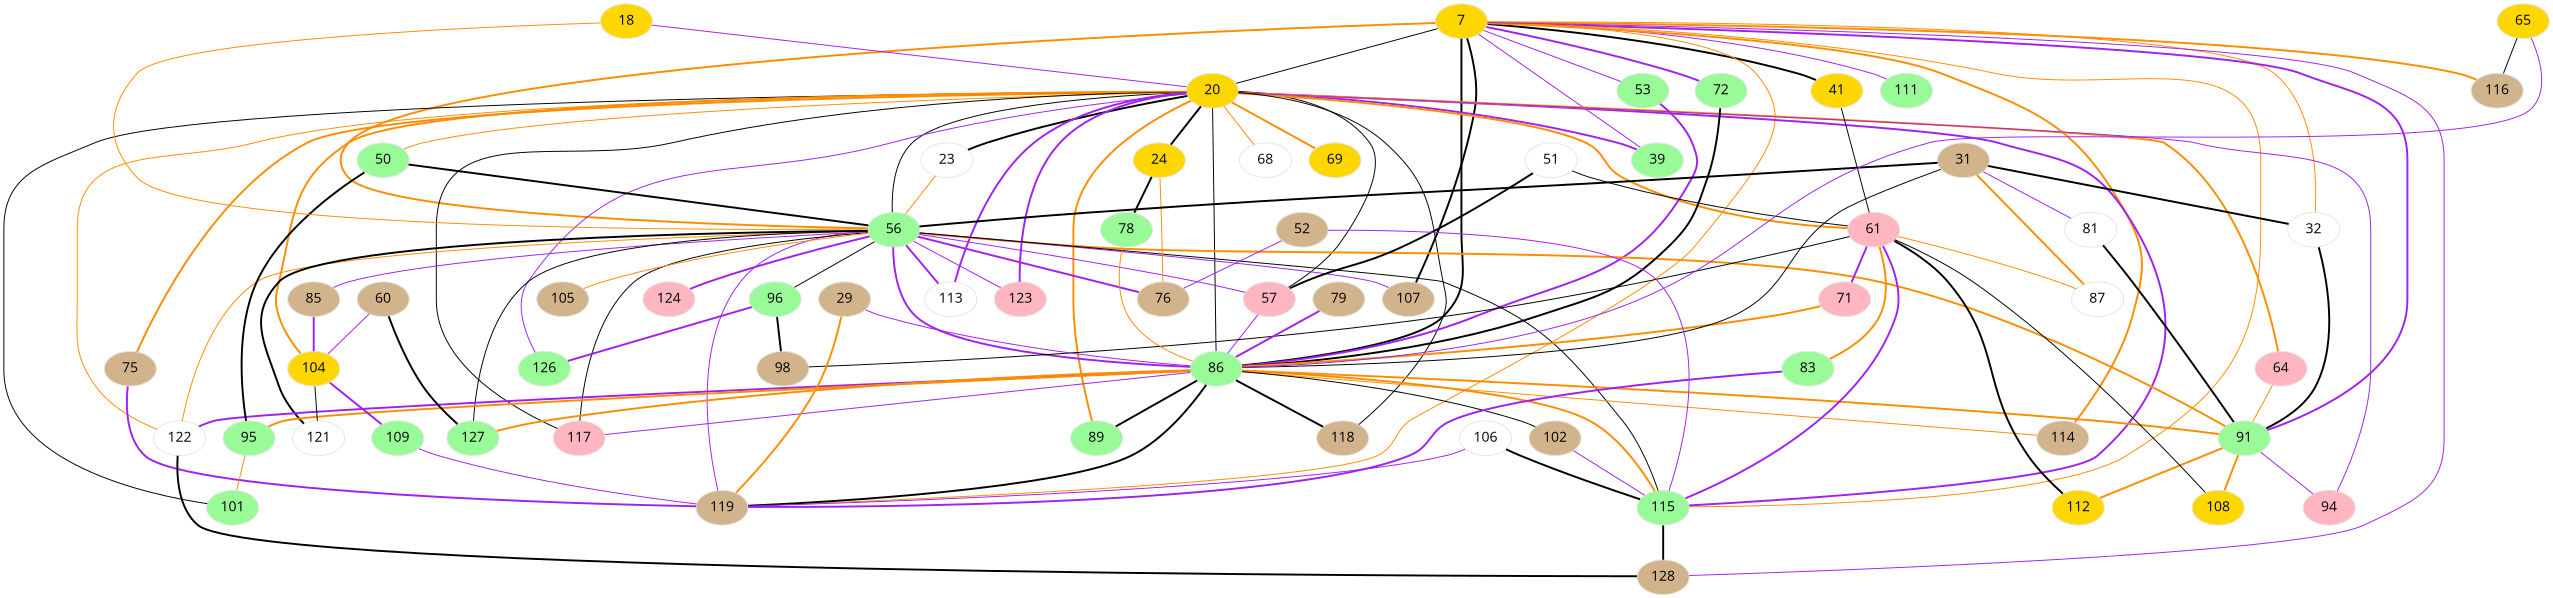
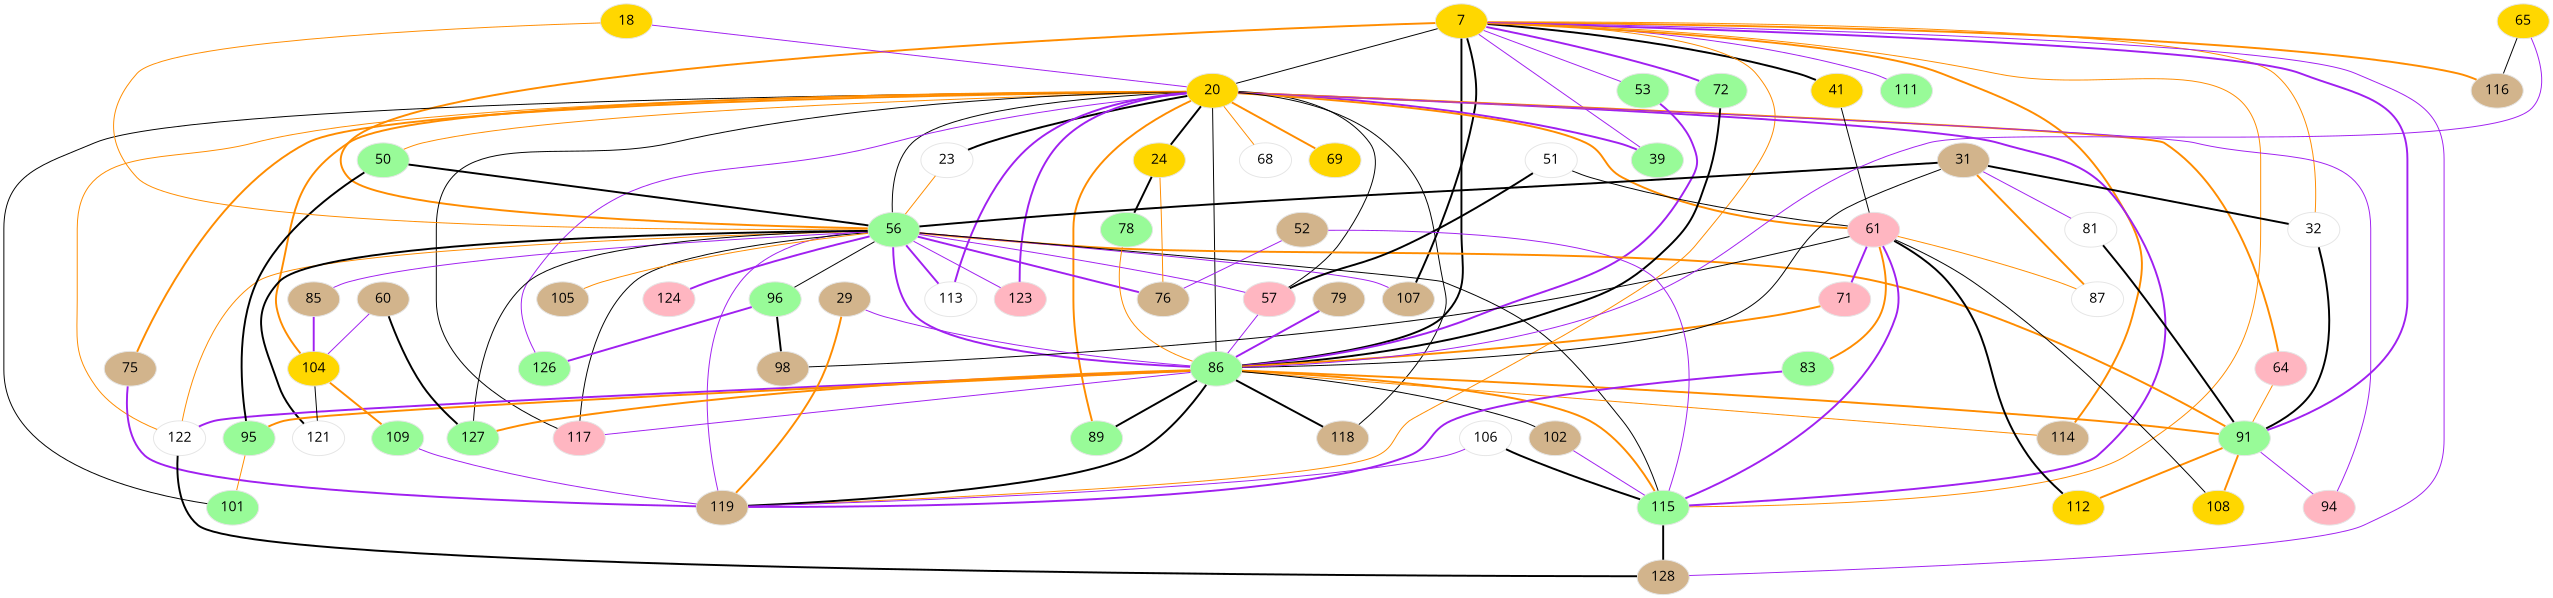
(356, 404) -> (356, 404)
